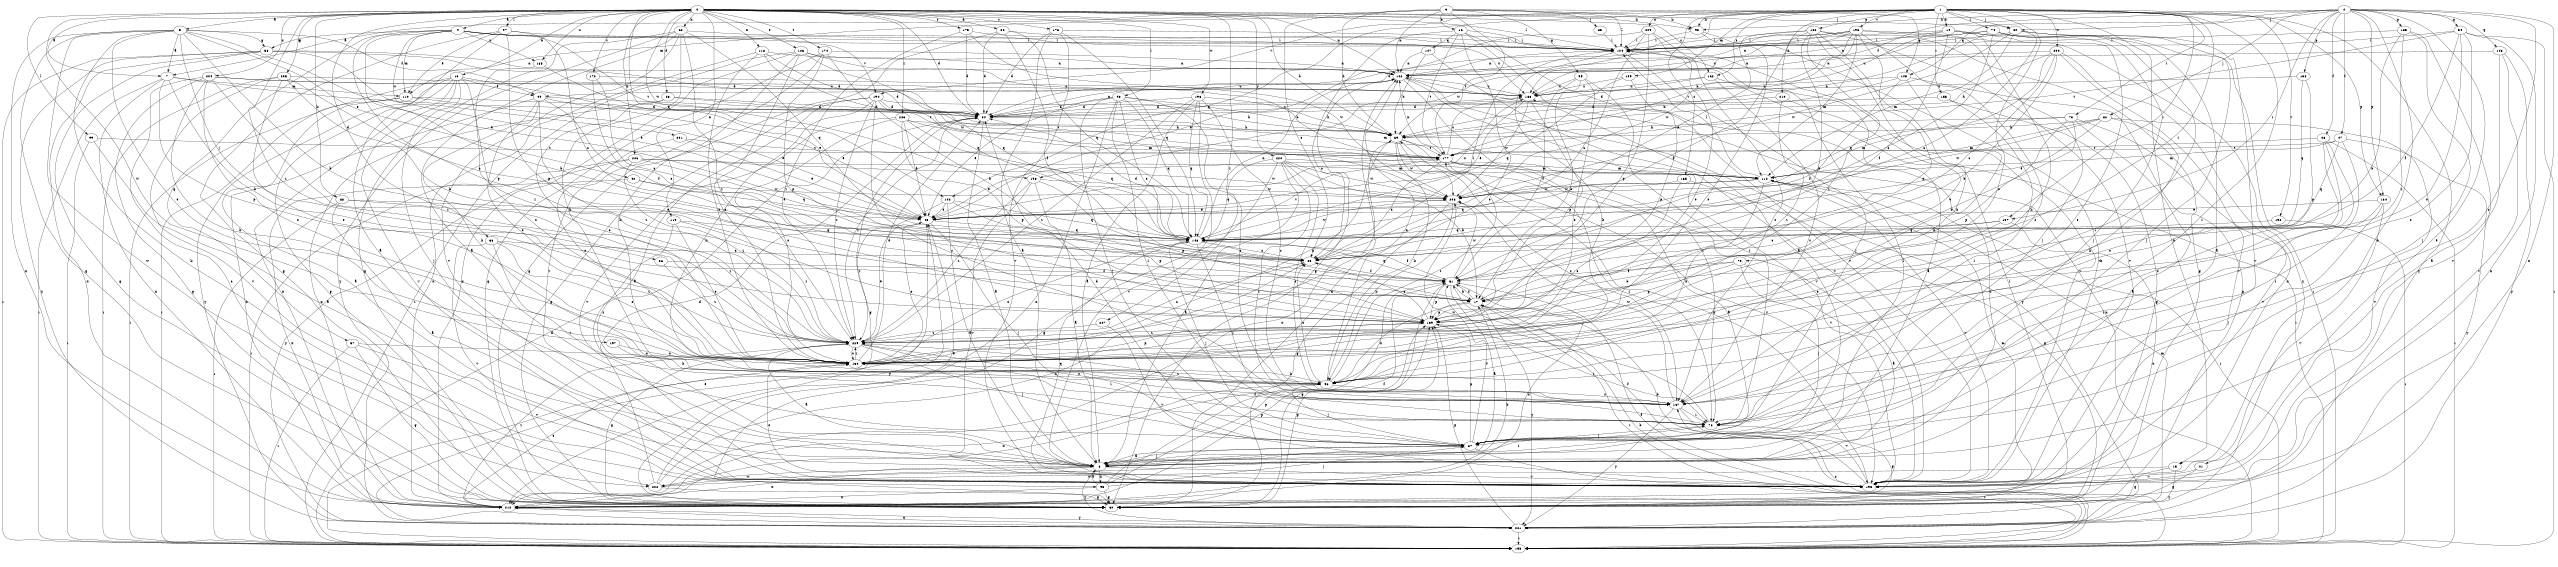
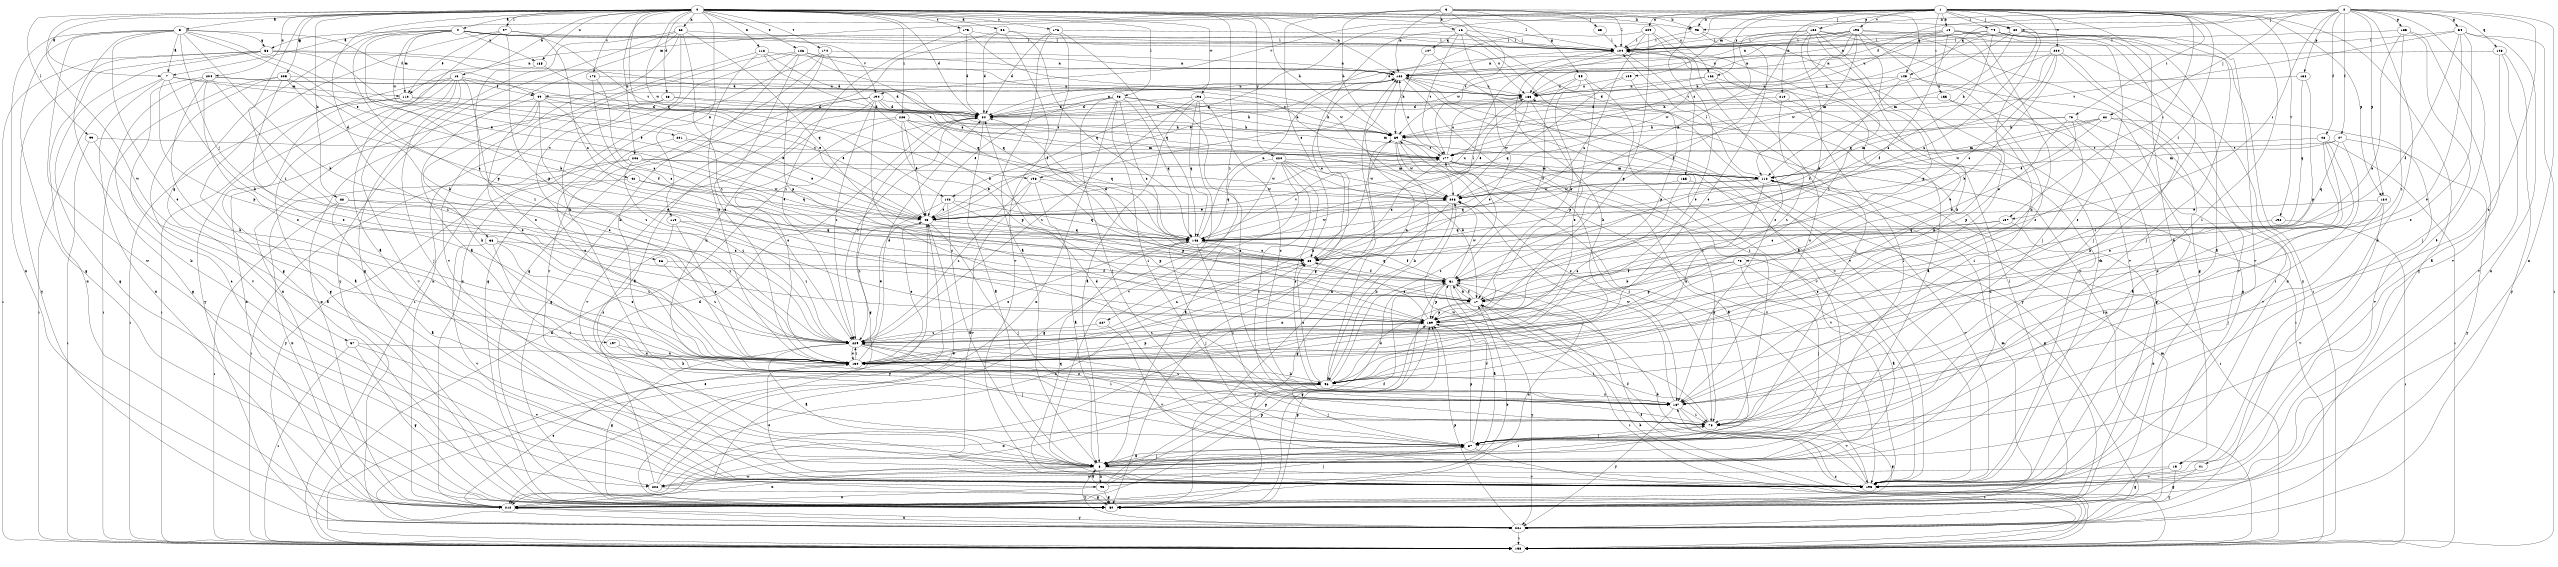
(1409, 58) -> none
(963, 128) -> (963, 128)
(1114, 171) -> (1129, 228)
(607, 368) -> none
